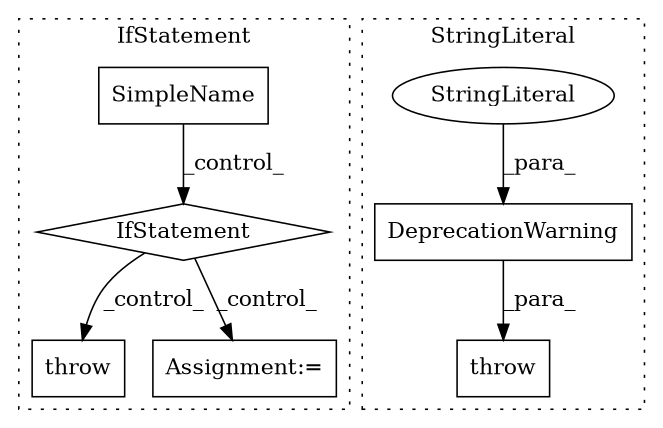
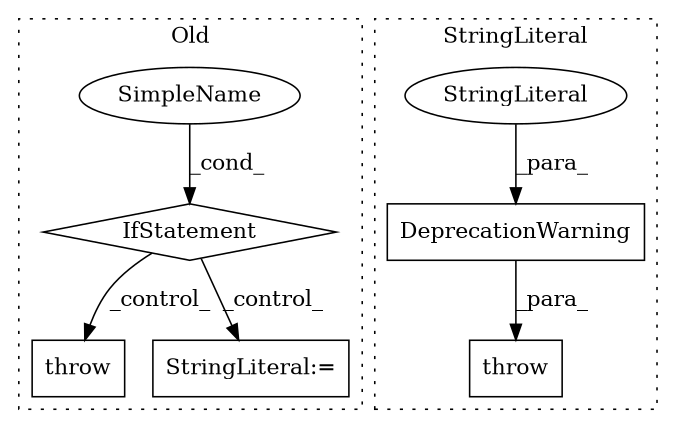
(184, 37) -> (191, 37)
(183, 96) -> (190, 96)
(234, 164) -> (227, 164)
(245, 368) -> (251, 368)
